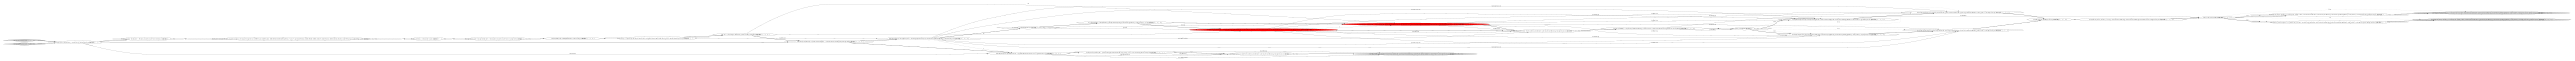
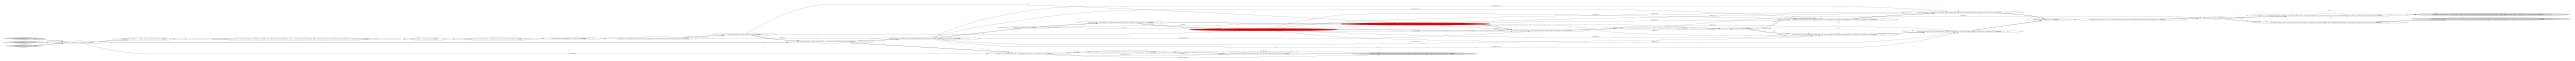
none -> (24, 46)
